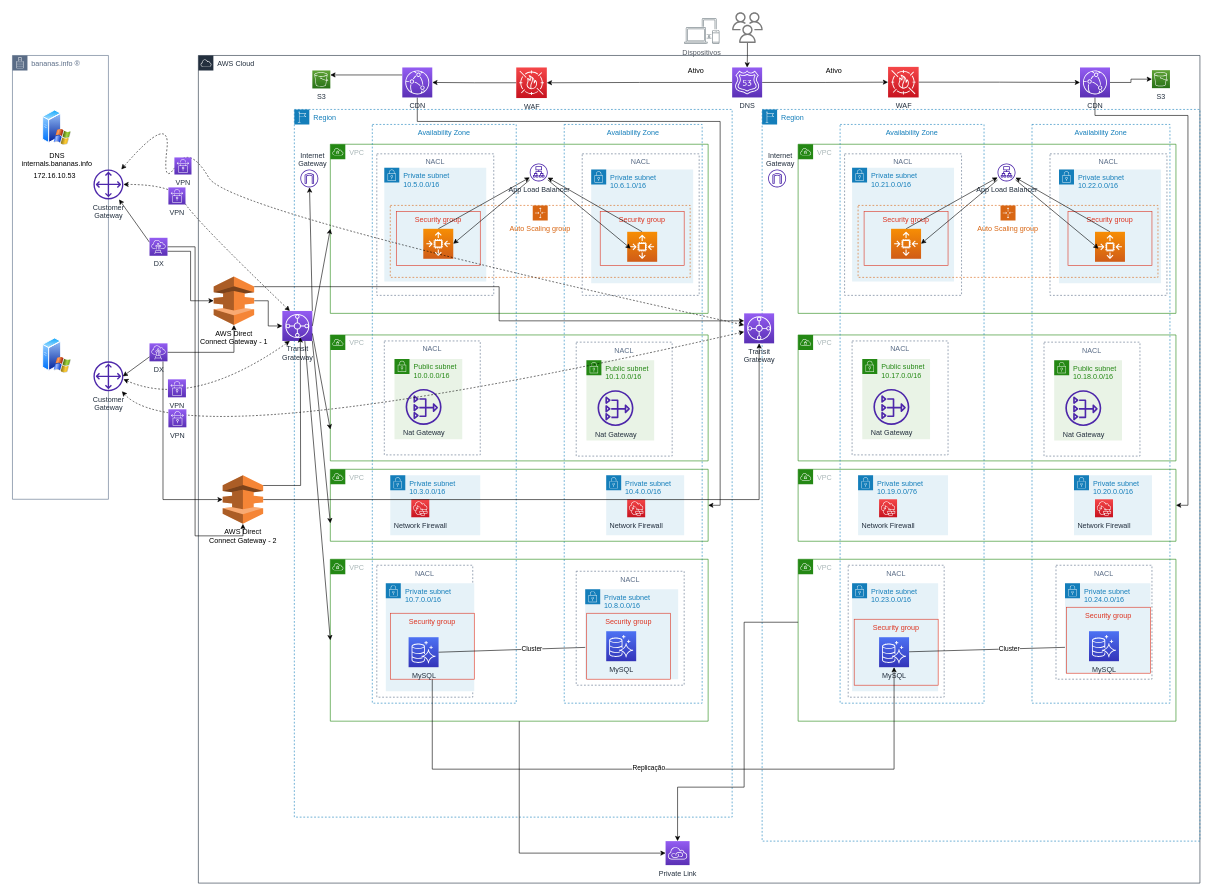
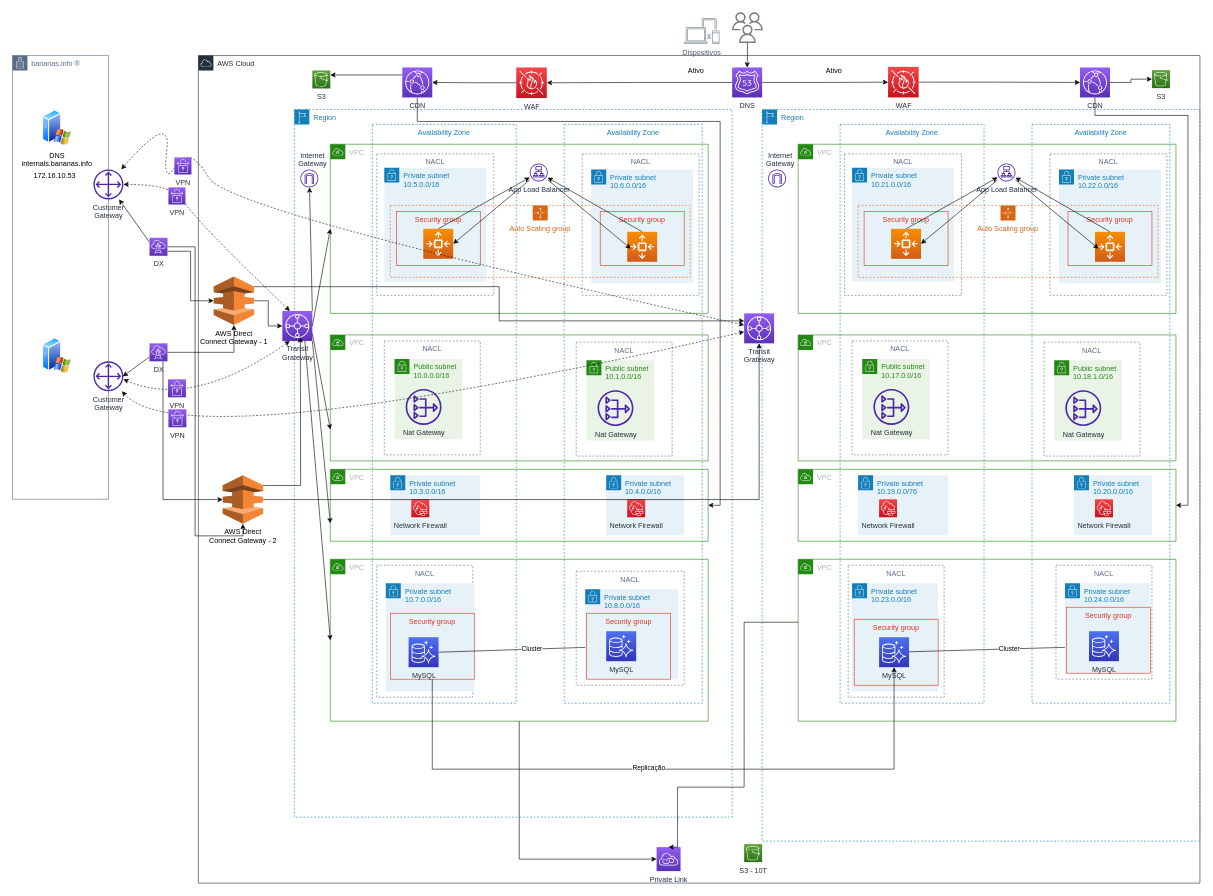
(637, 182) -> (637, 182)
(1097, 373) -> (1097, 373)
(678, 854) -> (669, 860)
none -> (753, 854)
